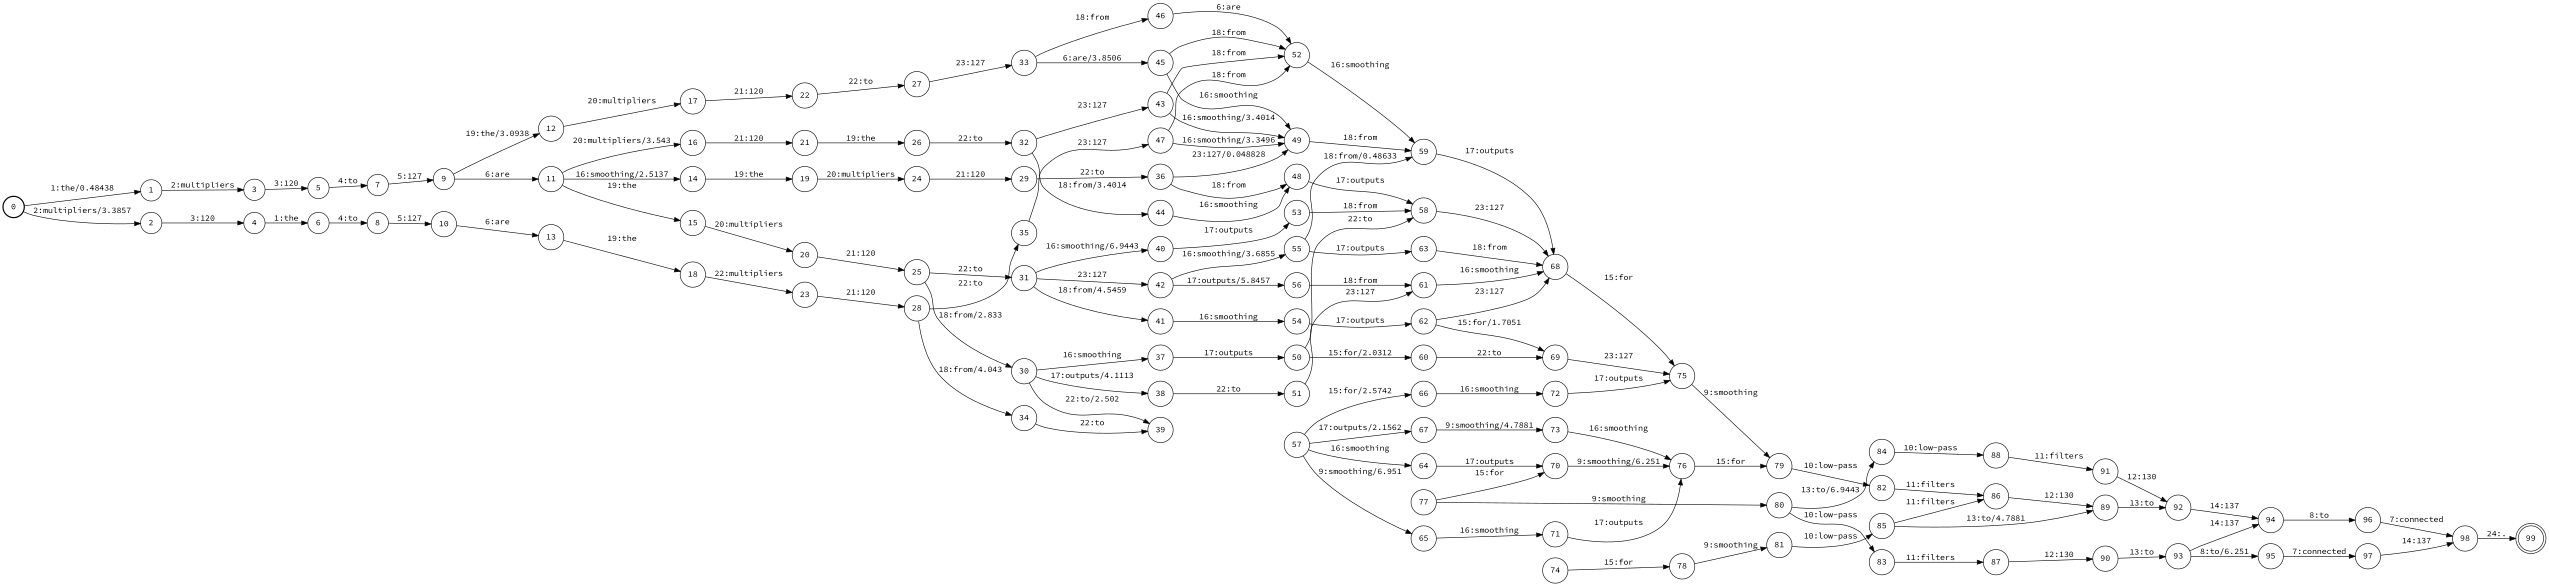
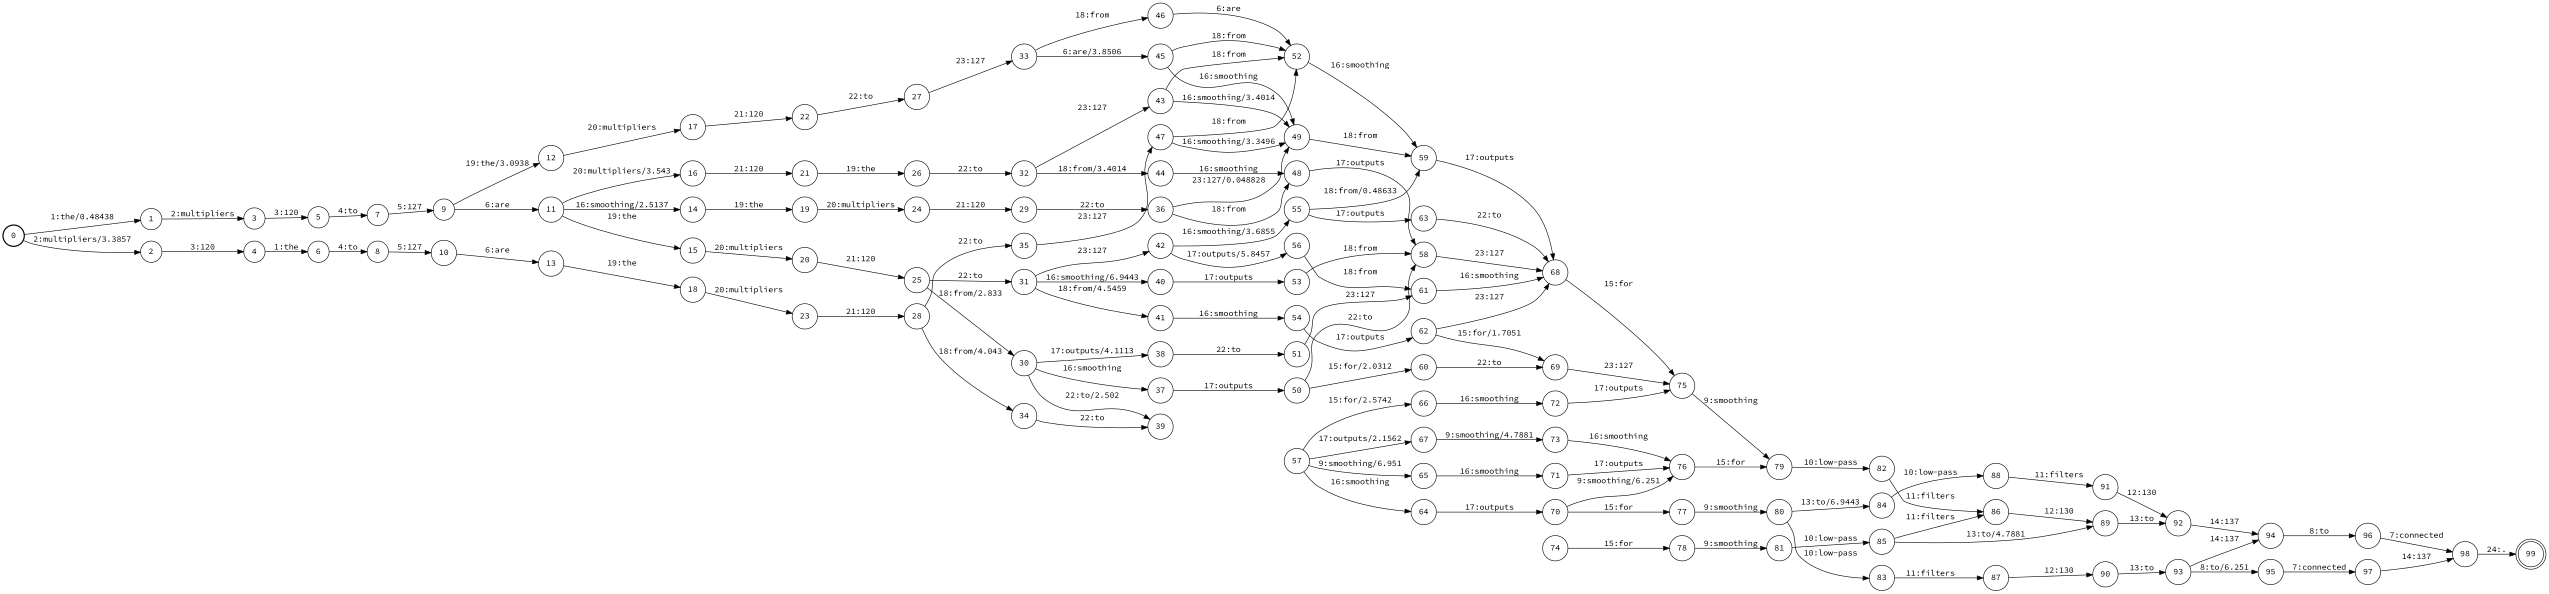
(1490, 248) -> (1490, 215)
(749, 274) -> (749, 290)
(1488, 489) -> (1616, 512)
